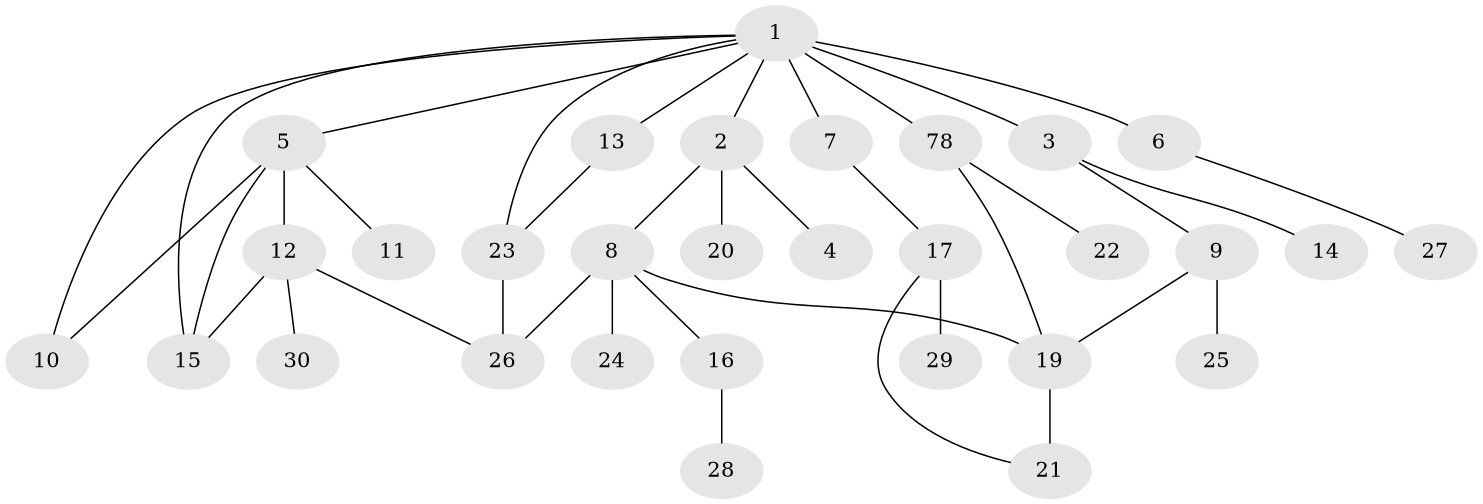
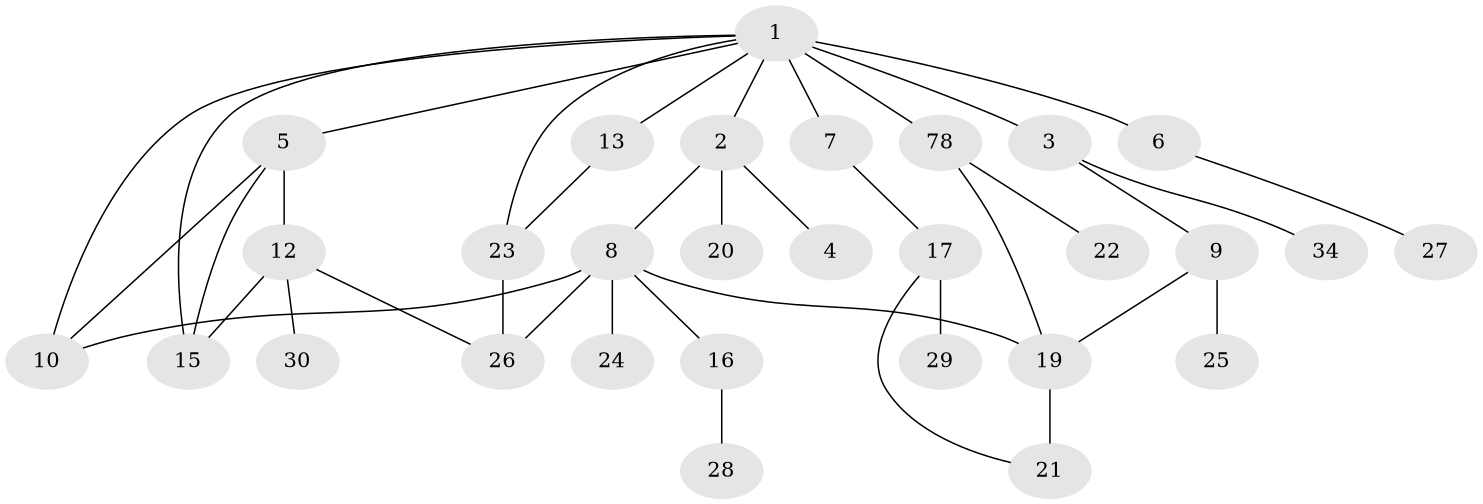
(394, 252) -> none
(1326, 252) -> (1326, 252)
none -> (333, 313)
